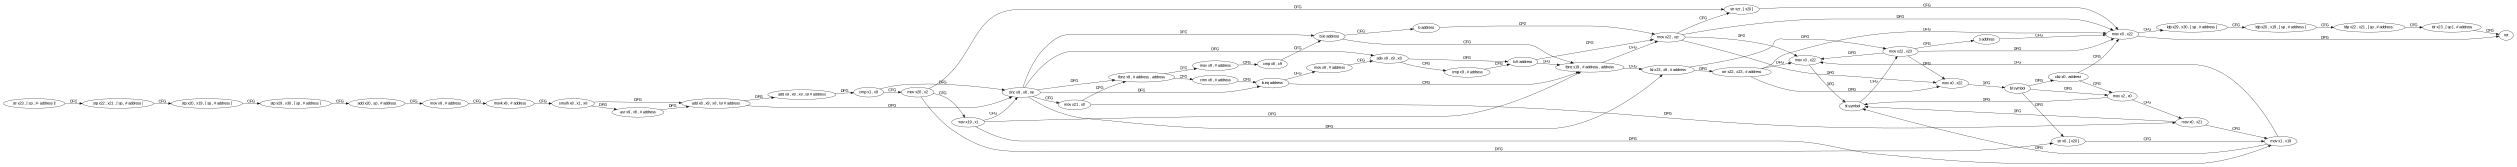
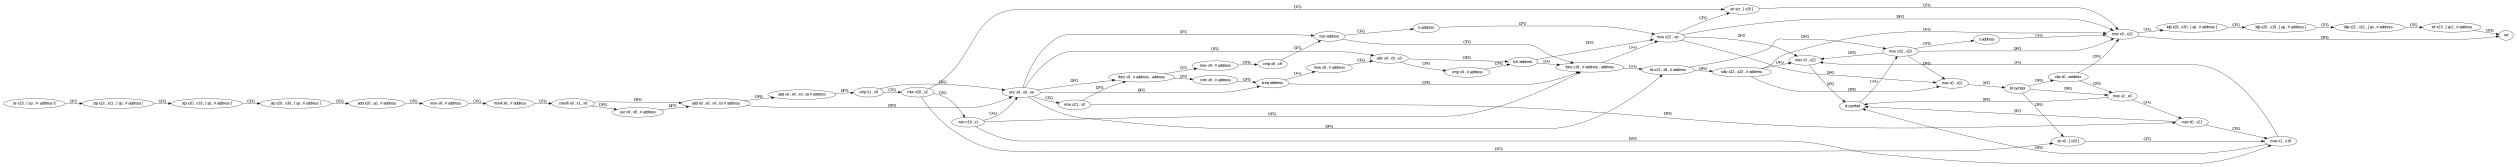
(1742, 72) -> (1742, 72)
